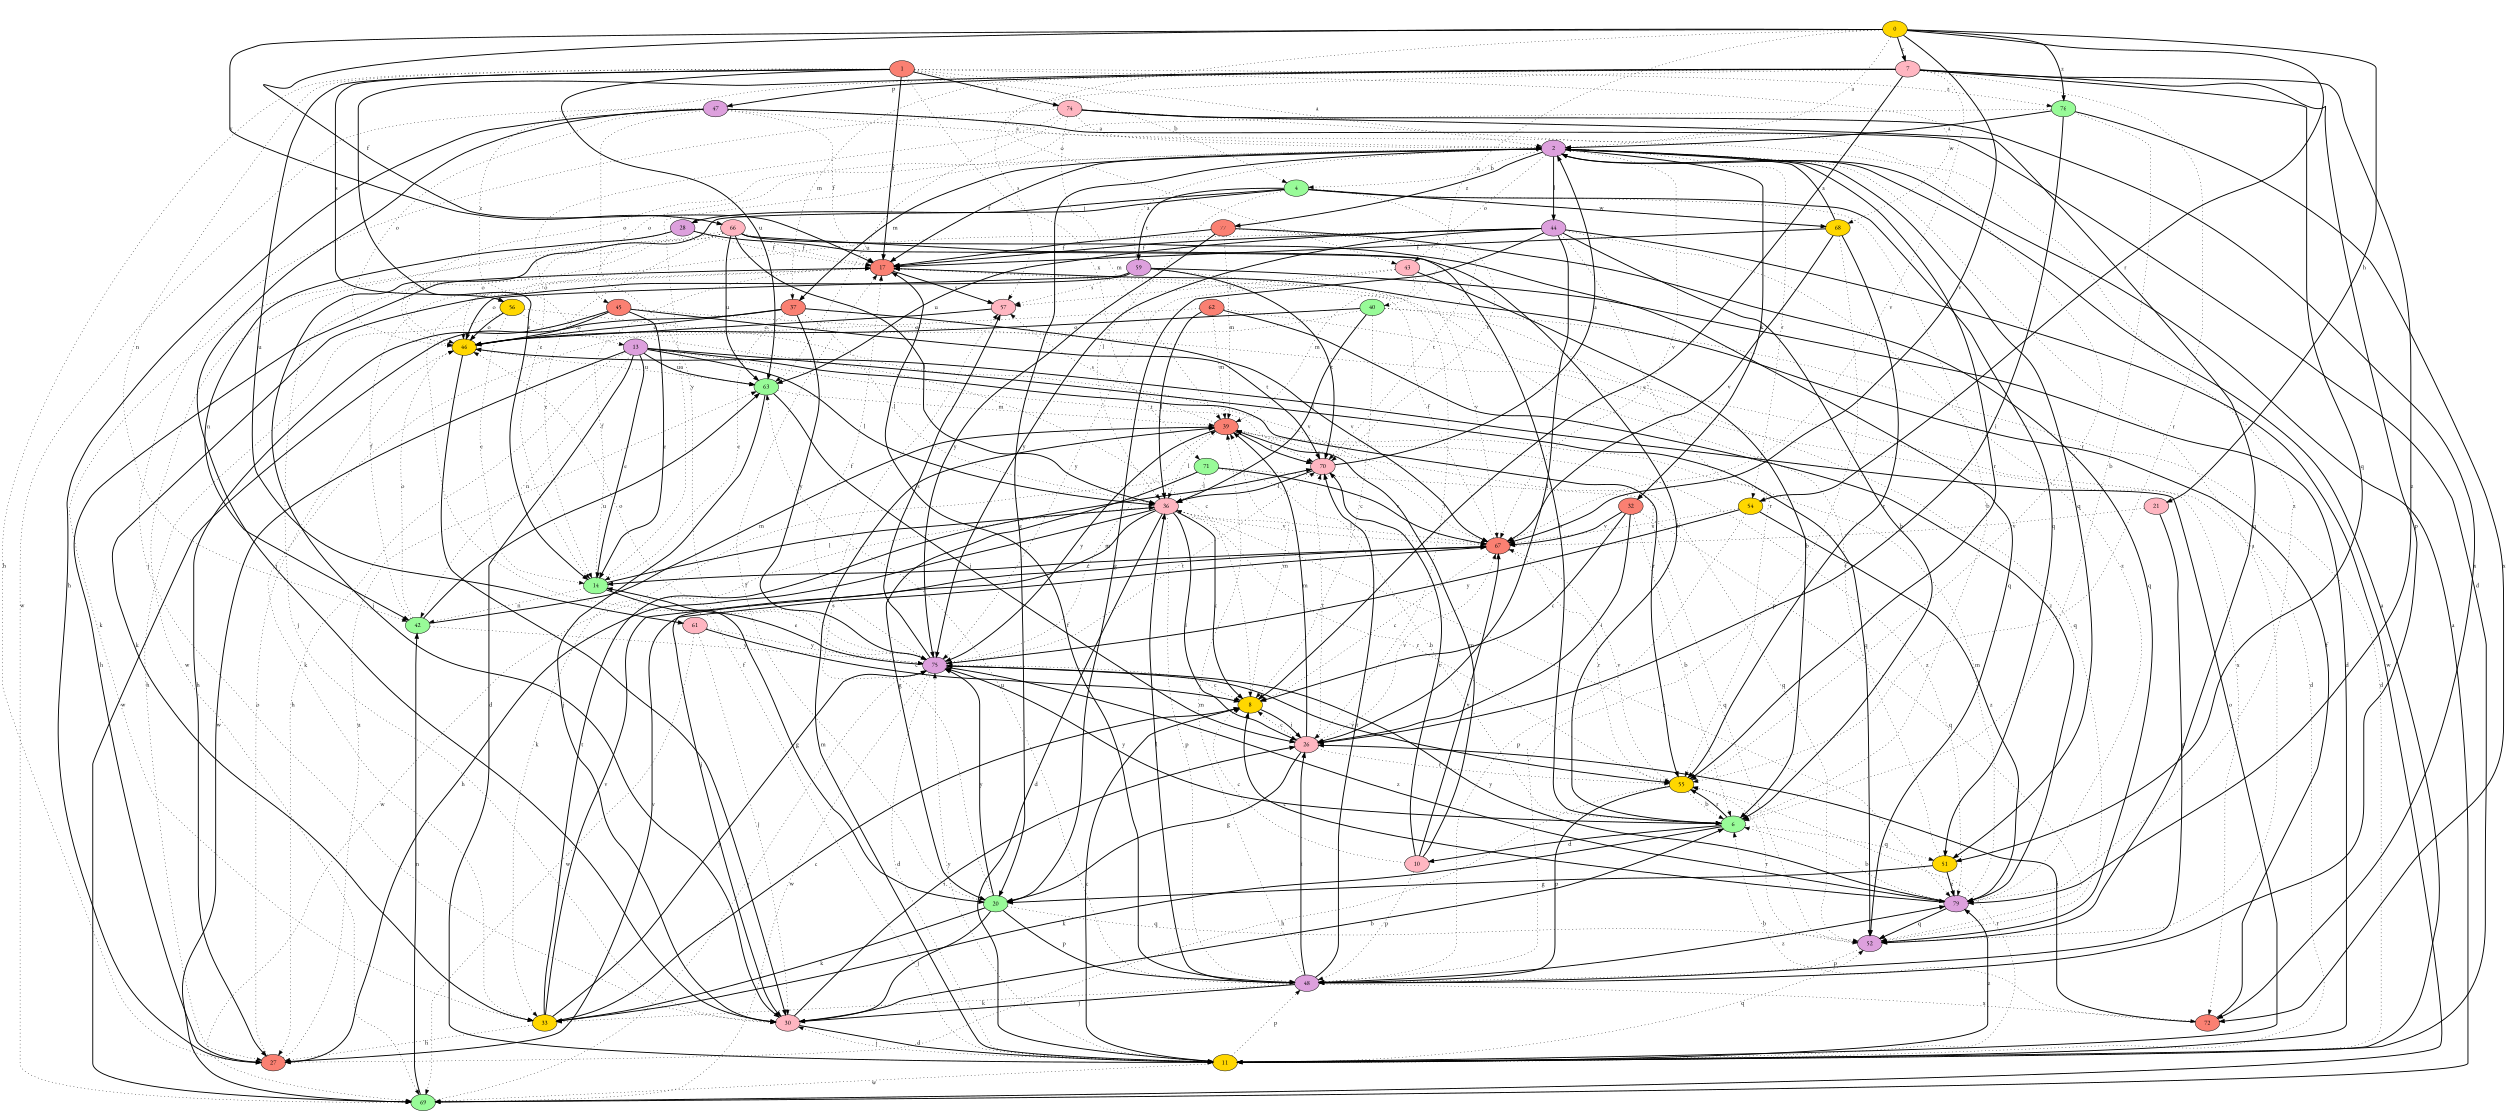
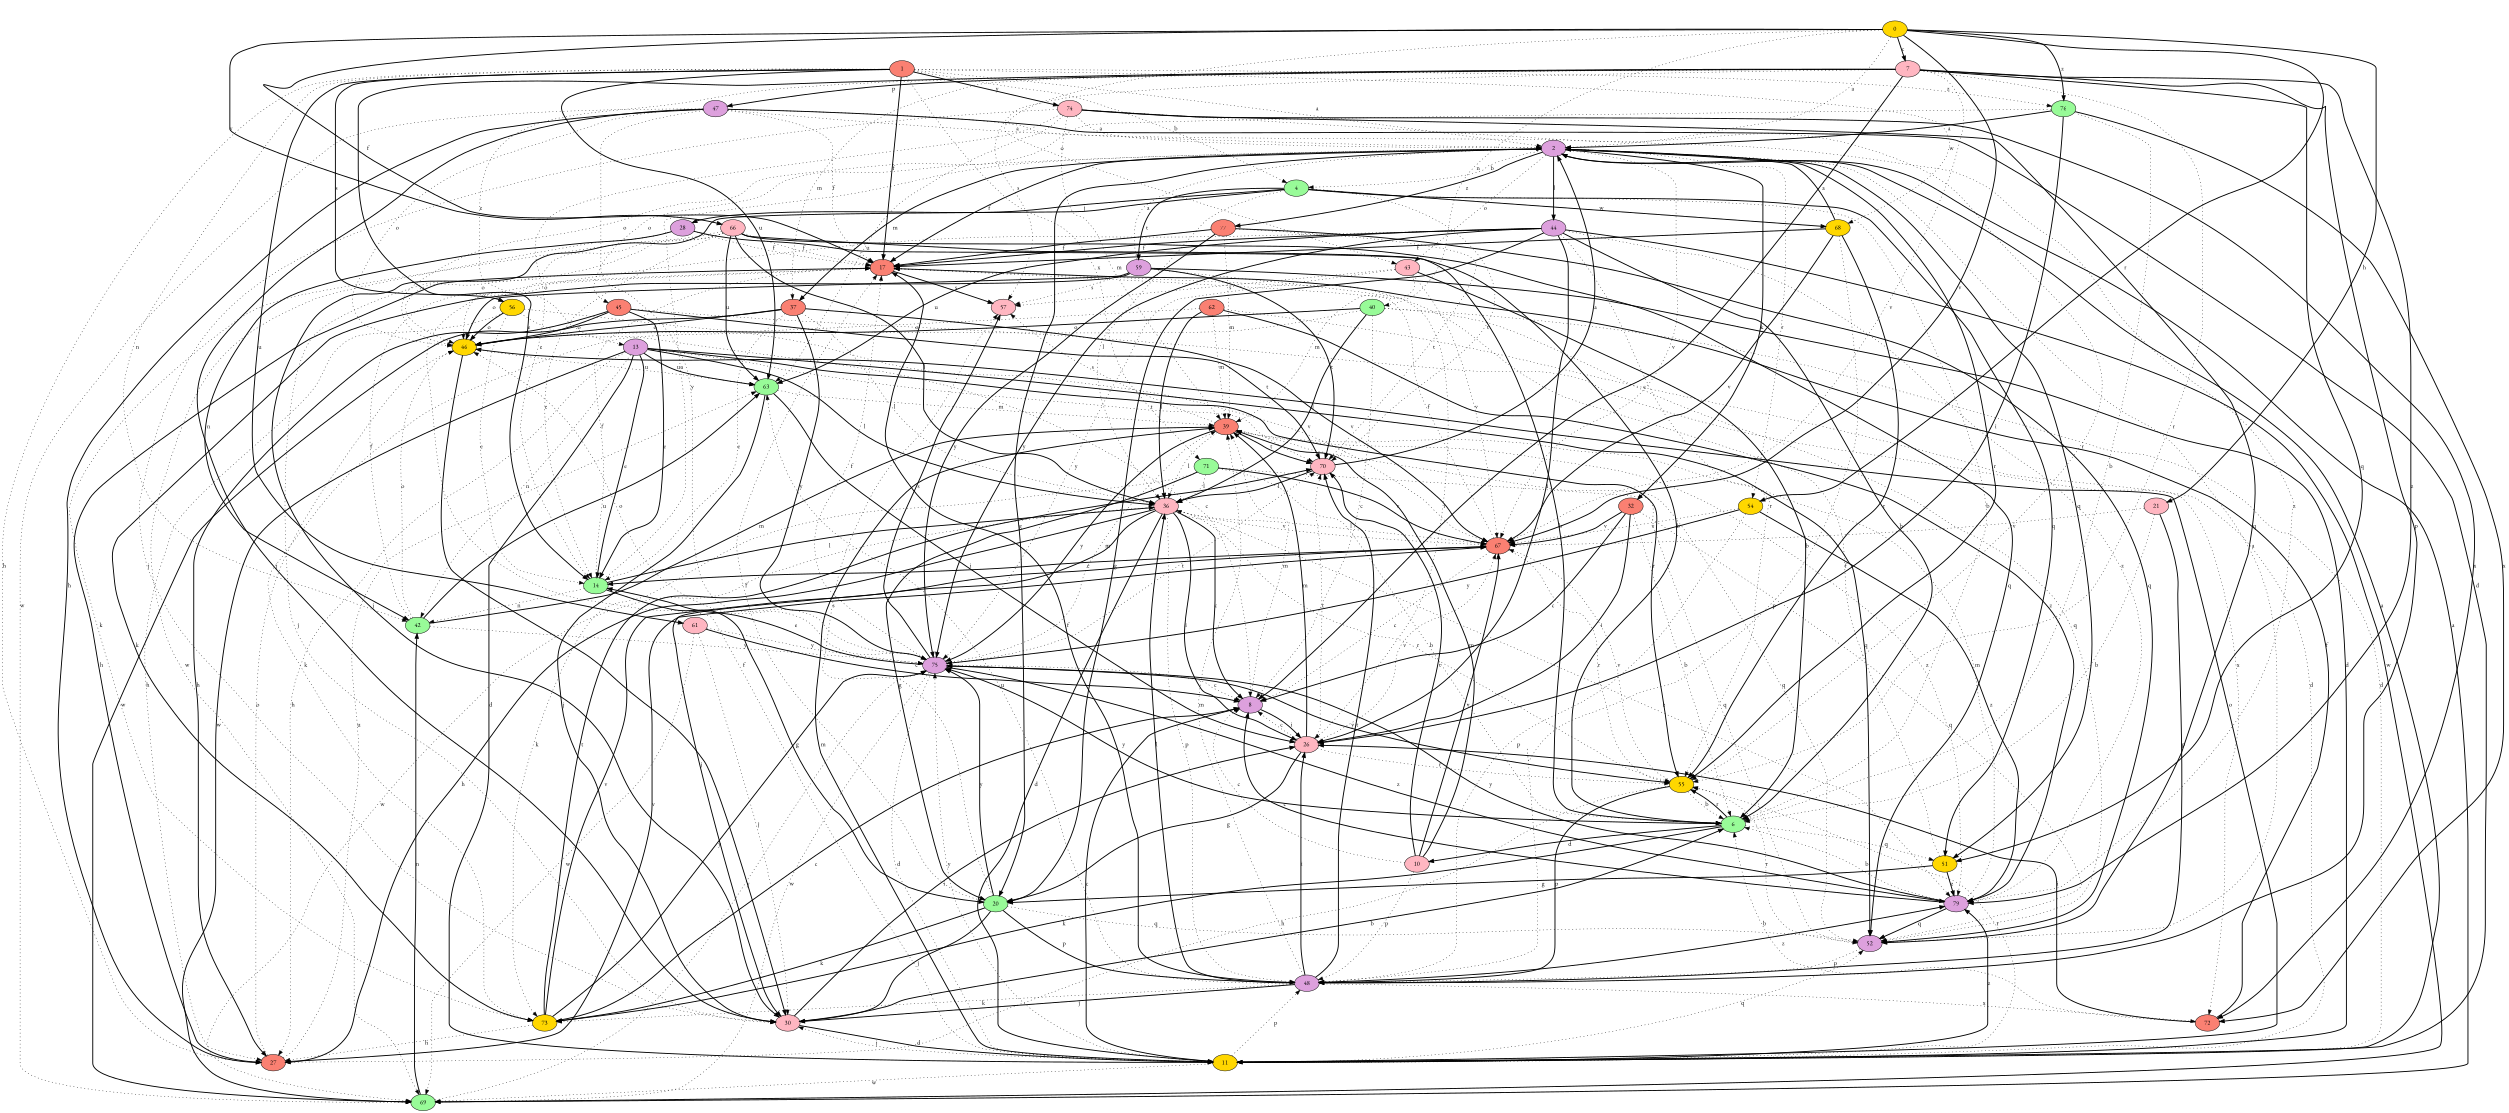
(736, 326) -> none
(1250, 705) -> (1250, 705)
none -> (2012, 745)
(545, 1023) -> (545, 1023)
